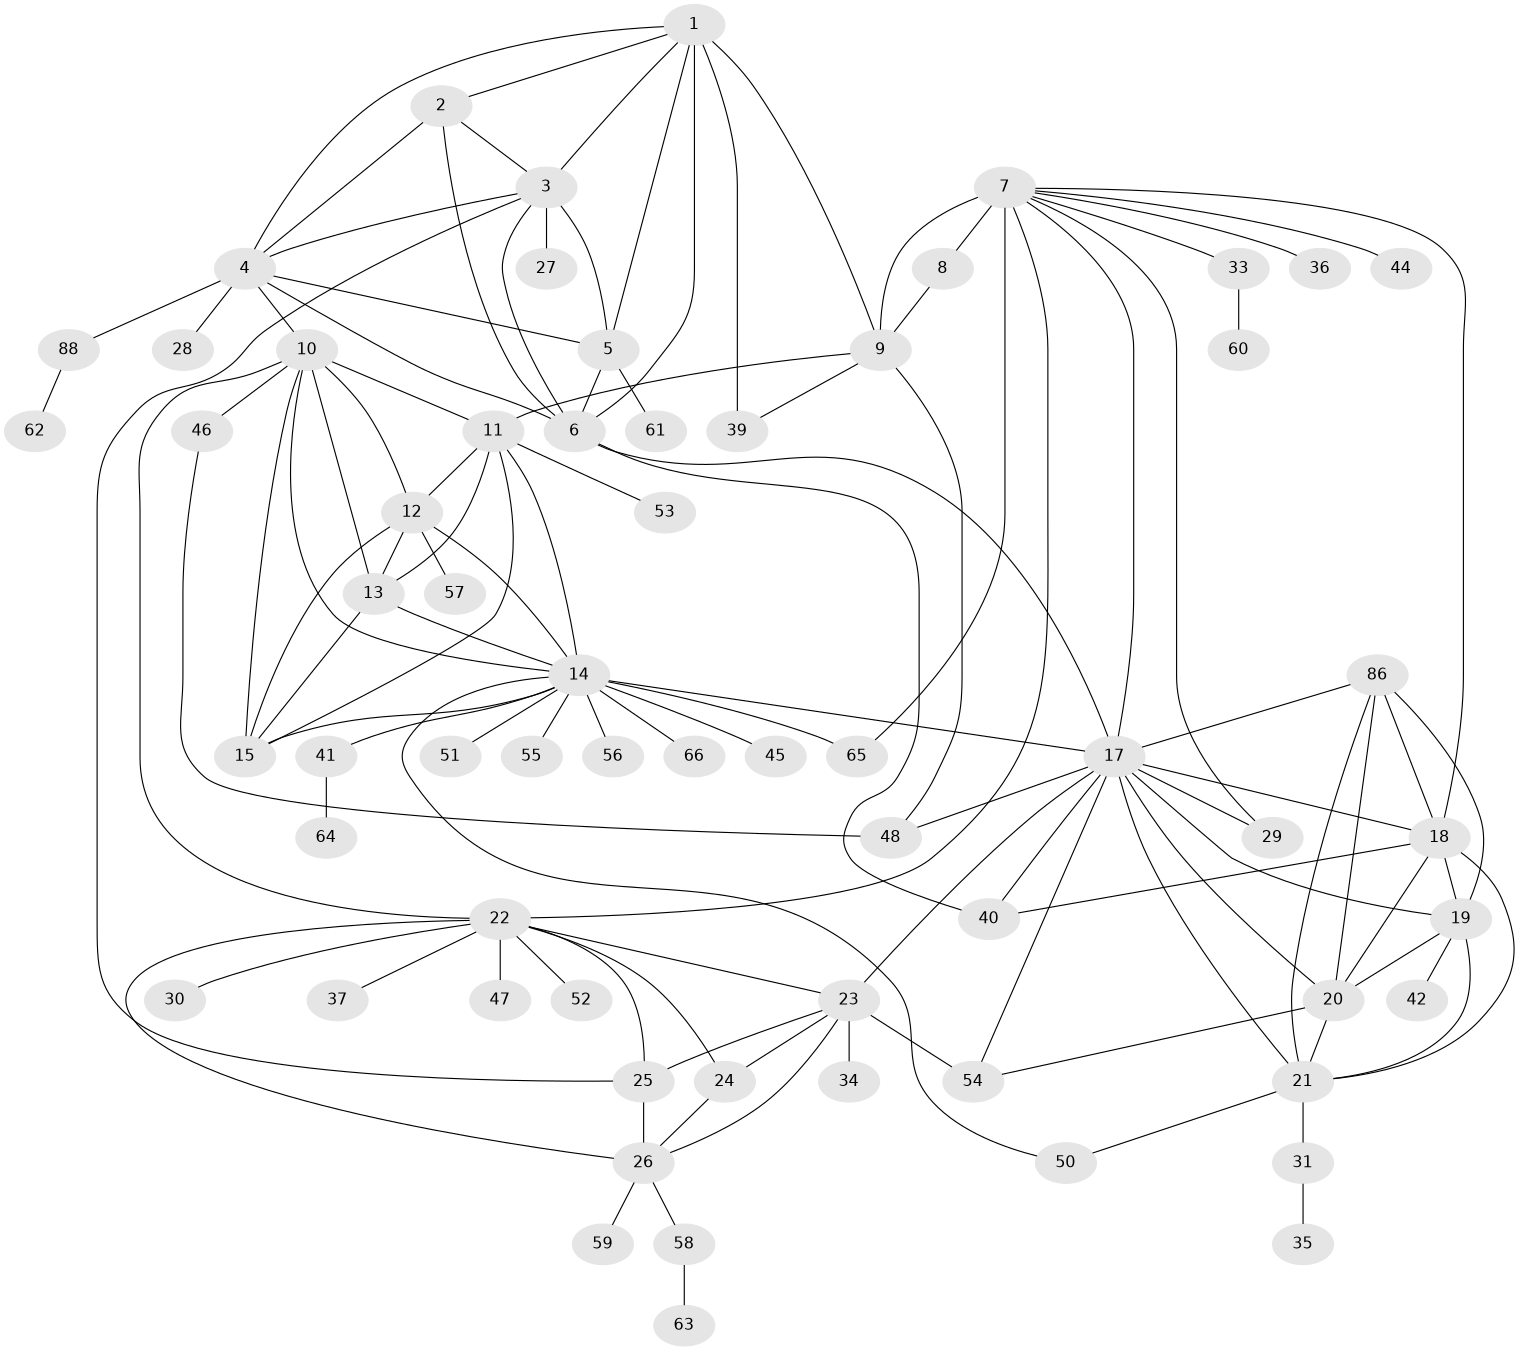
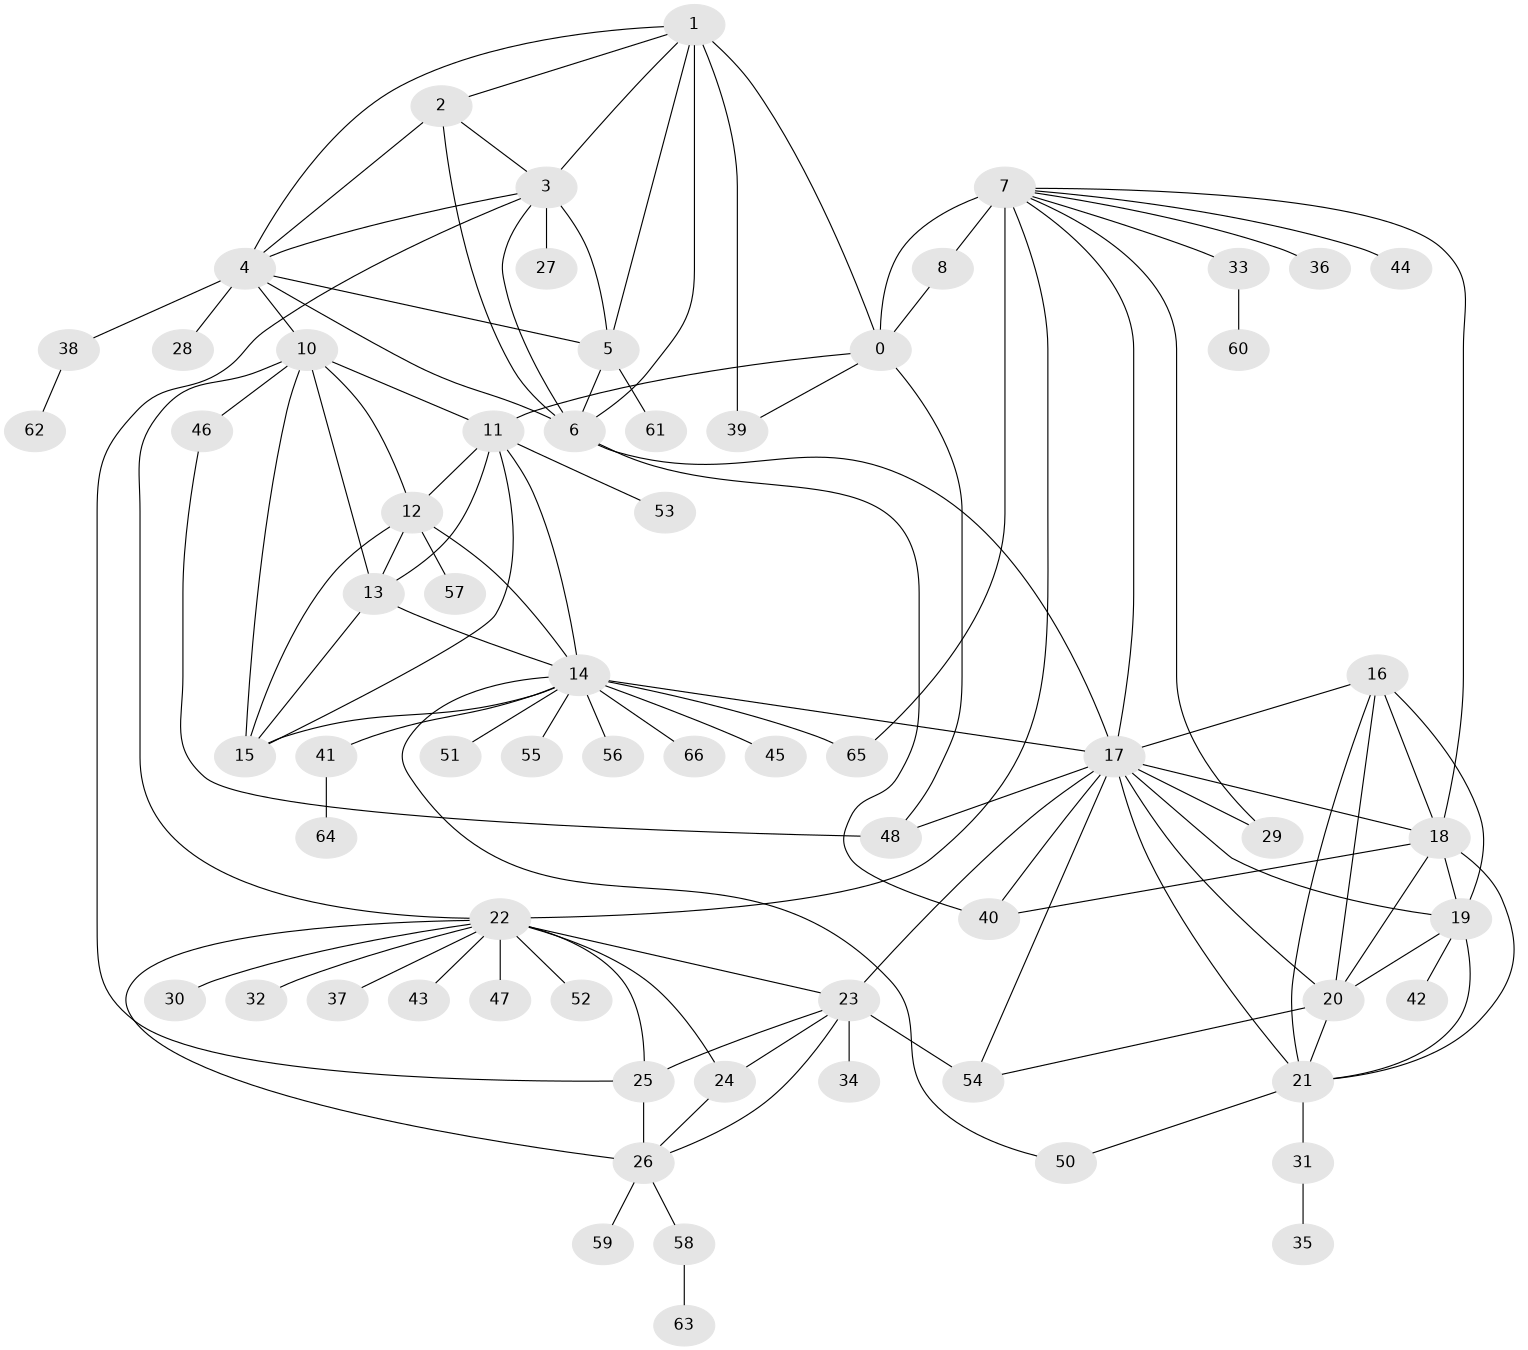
(69, 350) -> (69, 350)
(881, 350) -> (881, 350)
(325, 603) -> none
(1378, 675) -> (1378, 675)
none -> (256, 1000)
none -> (419, 1000)
